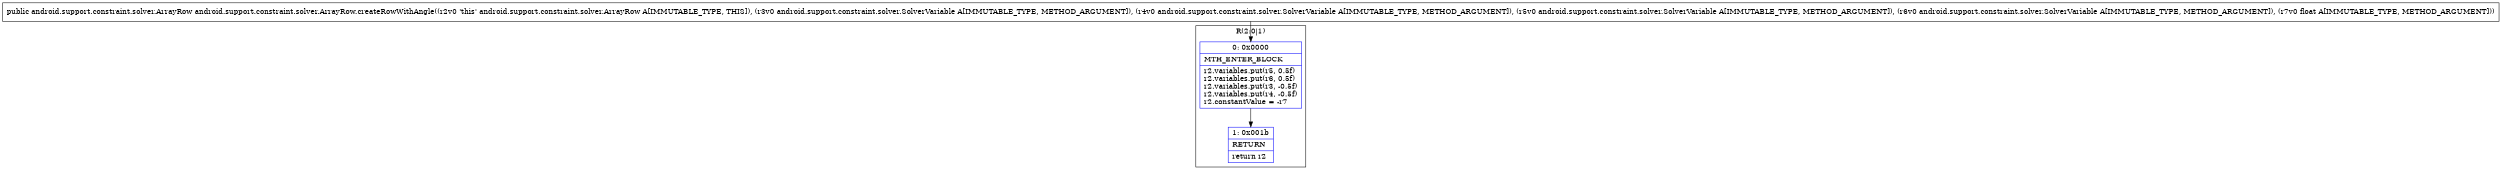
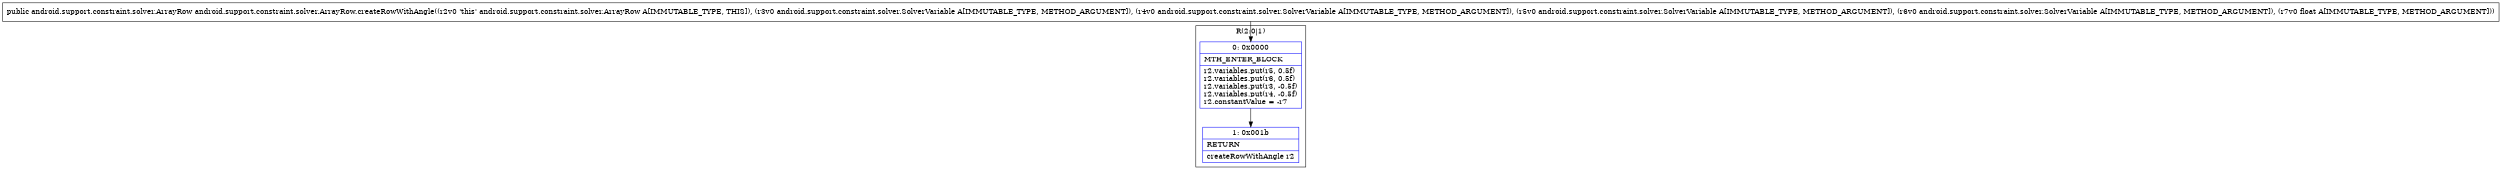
(1250, 156) -> (1251, 156)
